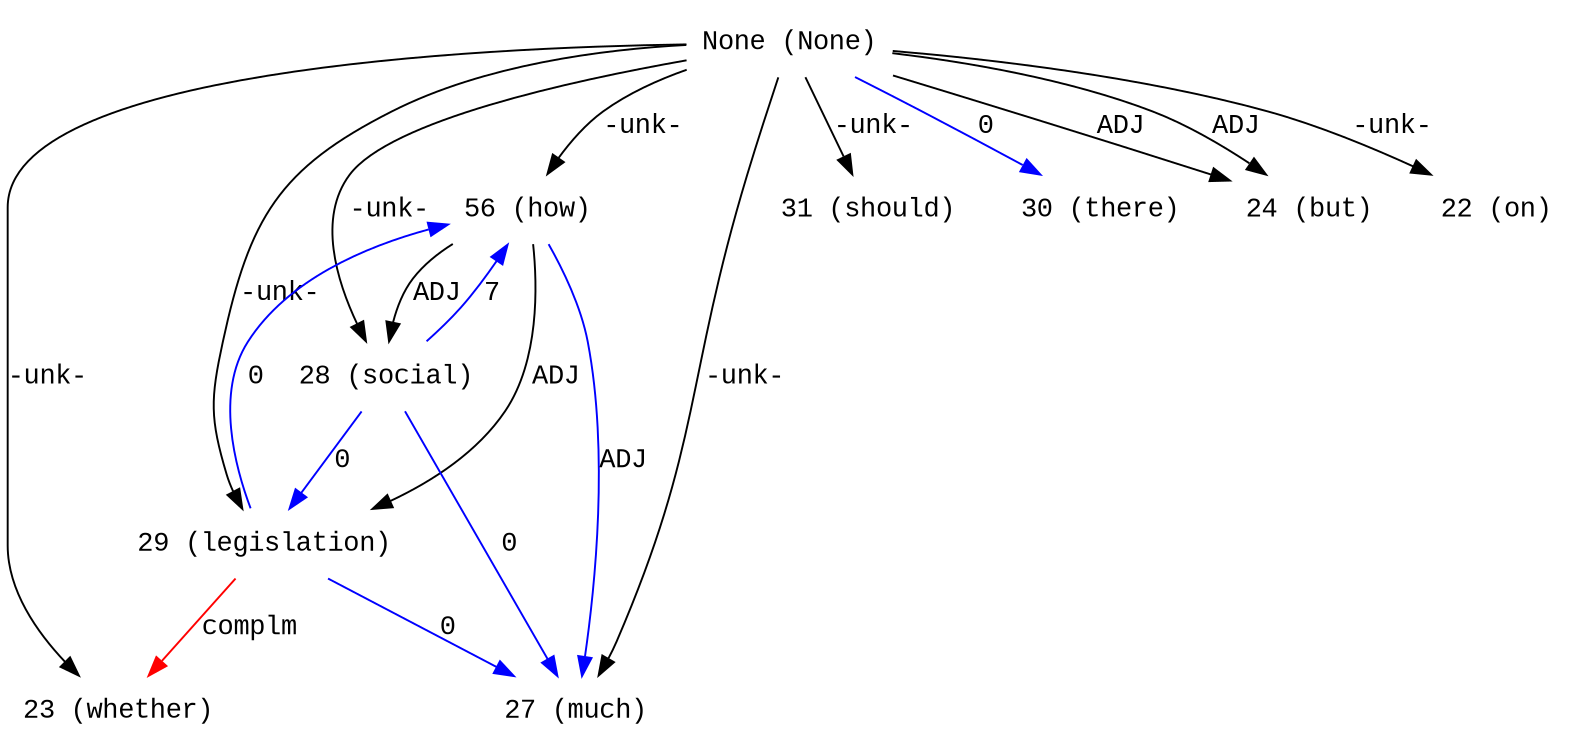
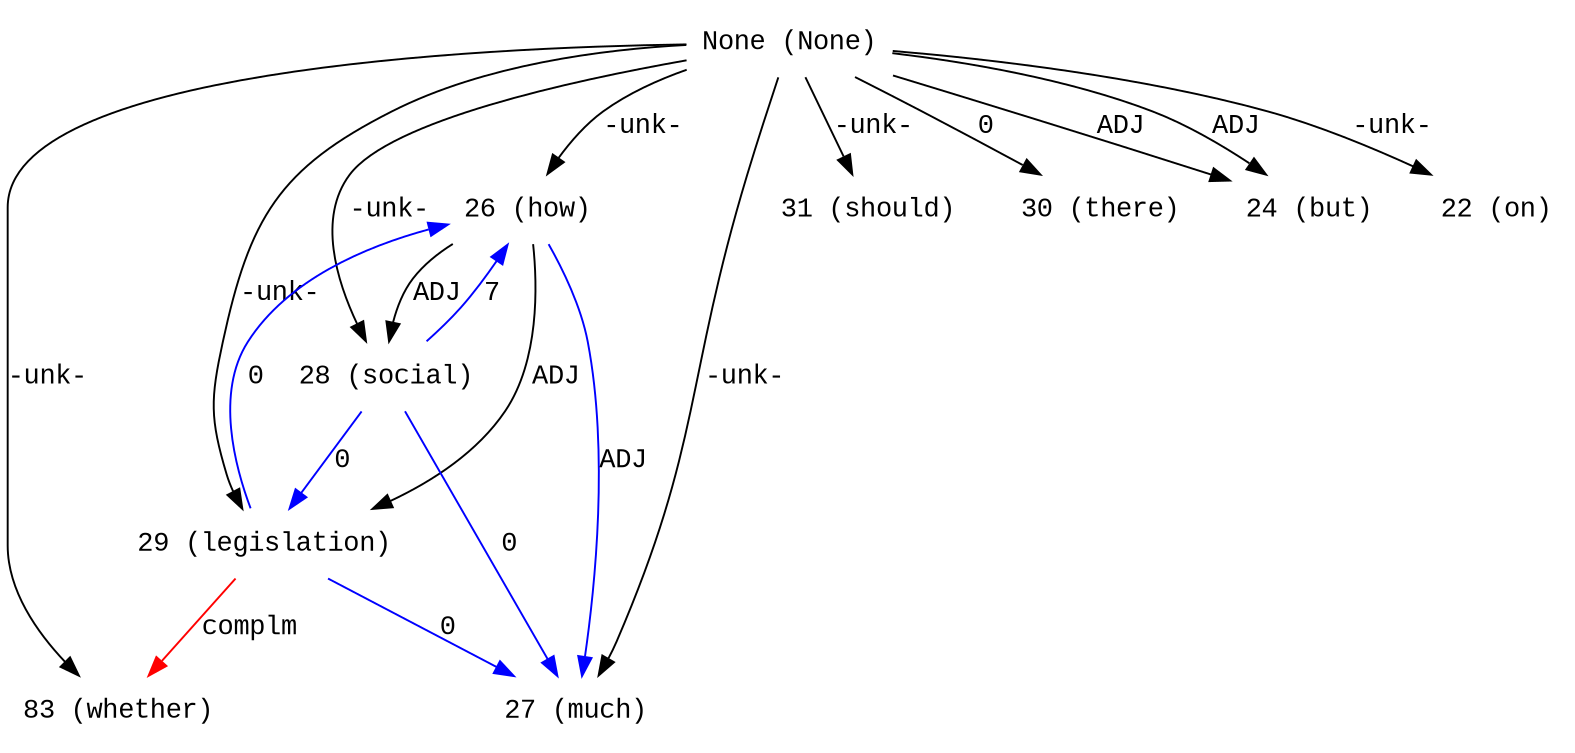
(939, 120) -> (939, 120)
(528, 209) -> (528, 209)
(119, 711) -> (119, 711)
